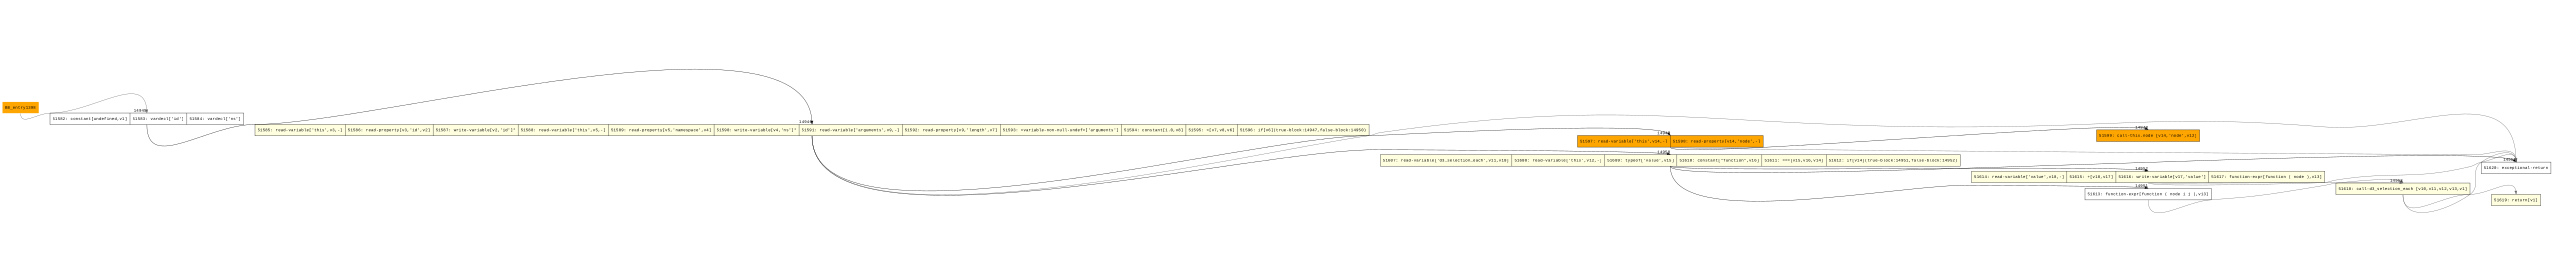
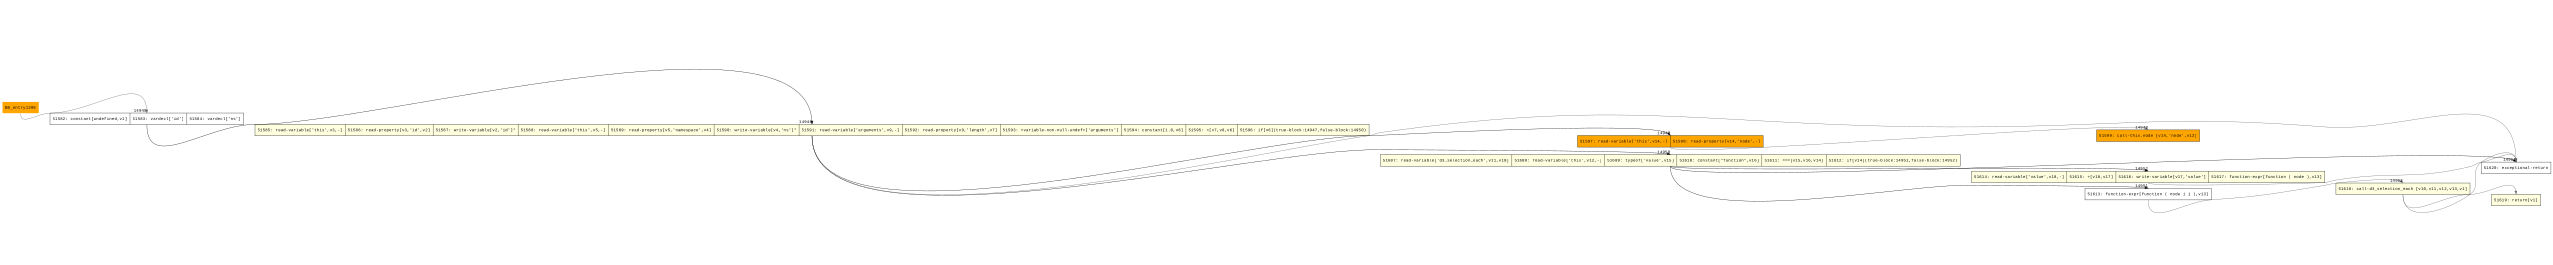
(1908, 139) -> (1908, 139)
(2095, 152) -> none
(2211, 183) -> none
